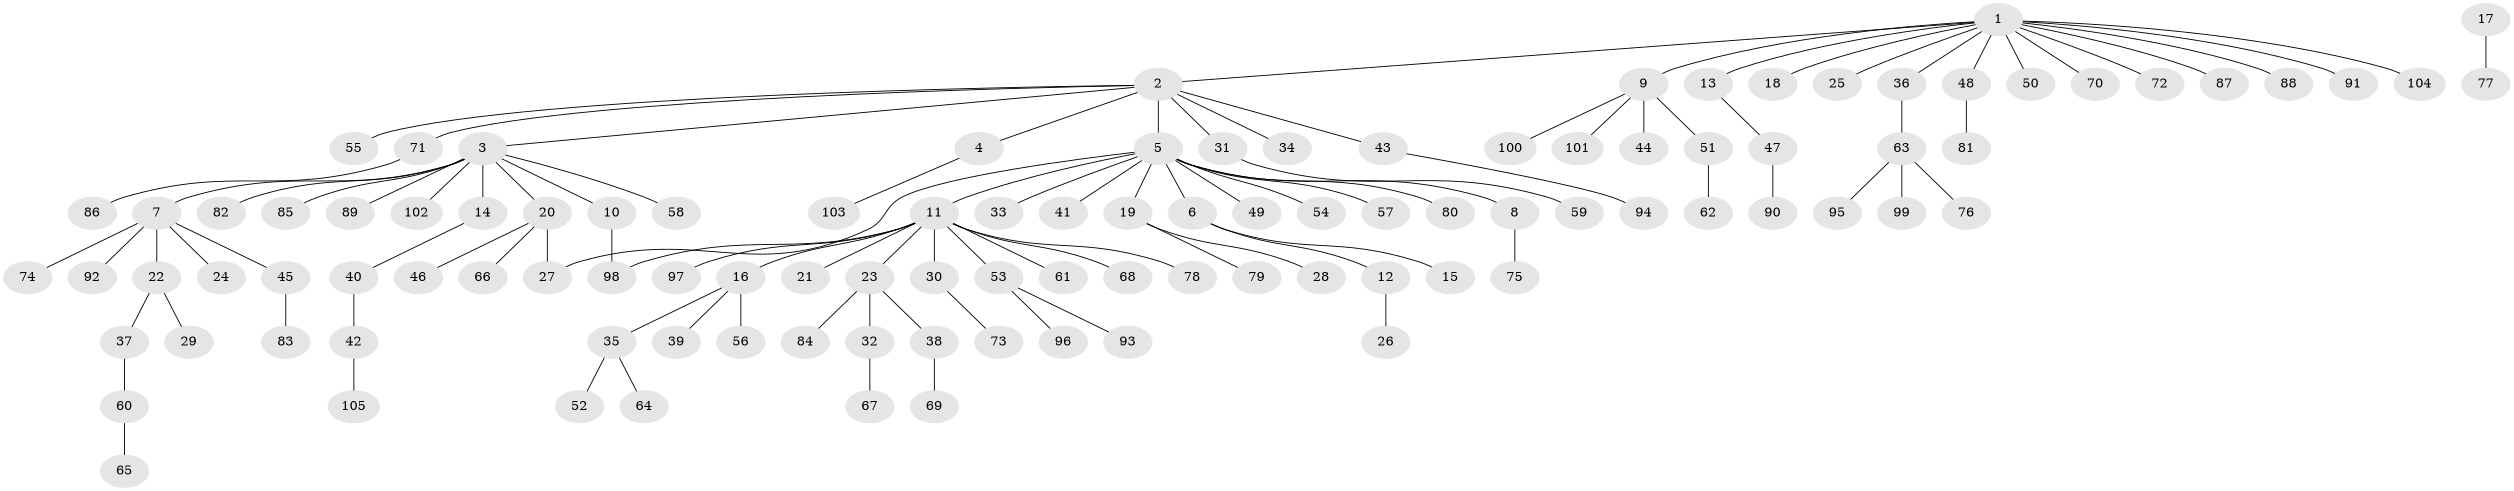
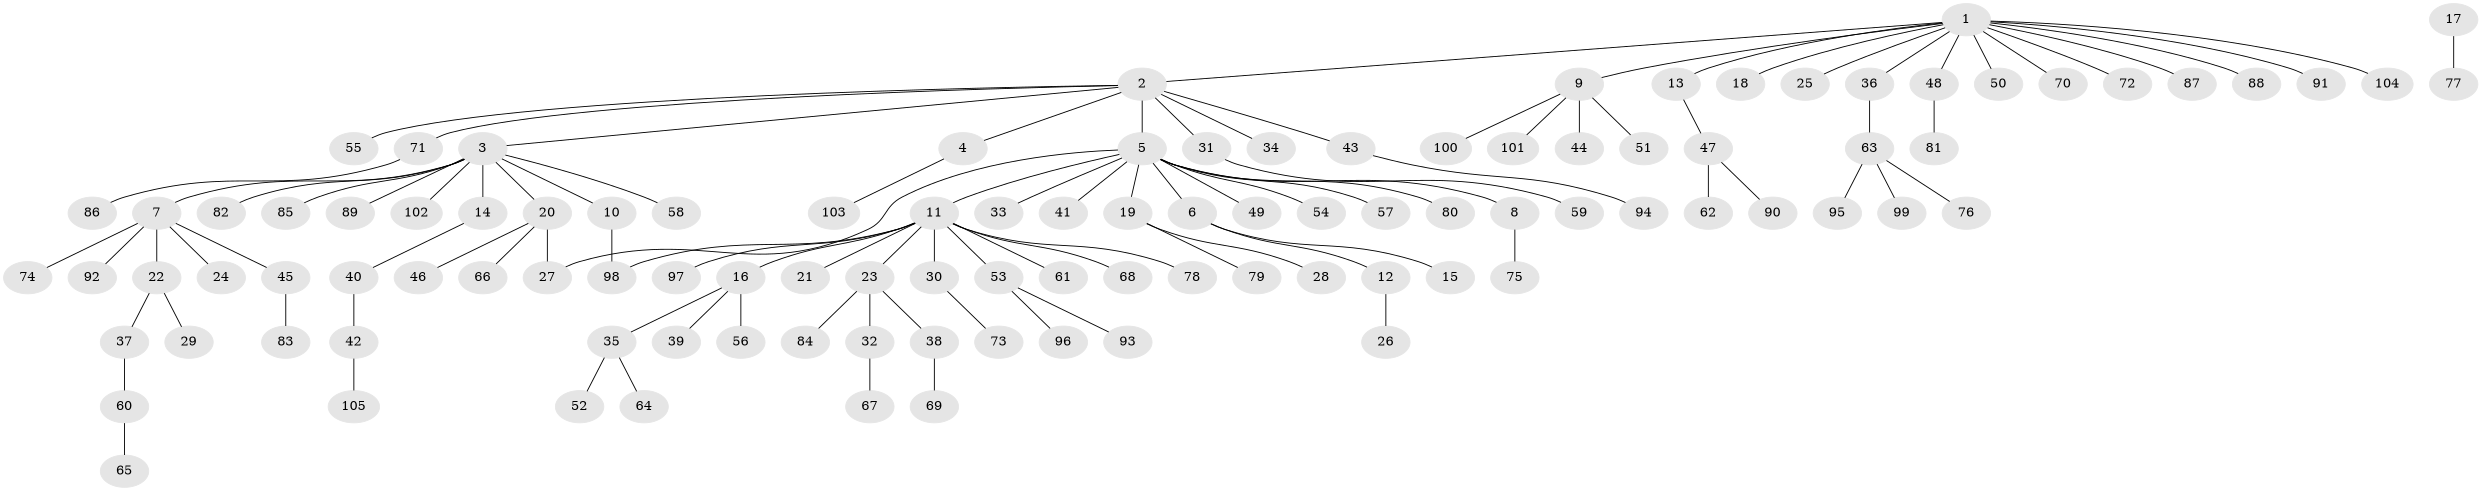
(1708, 181) -> (1708, 181)
